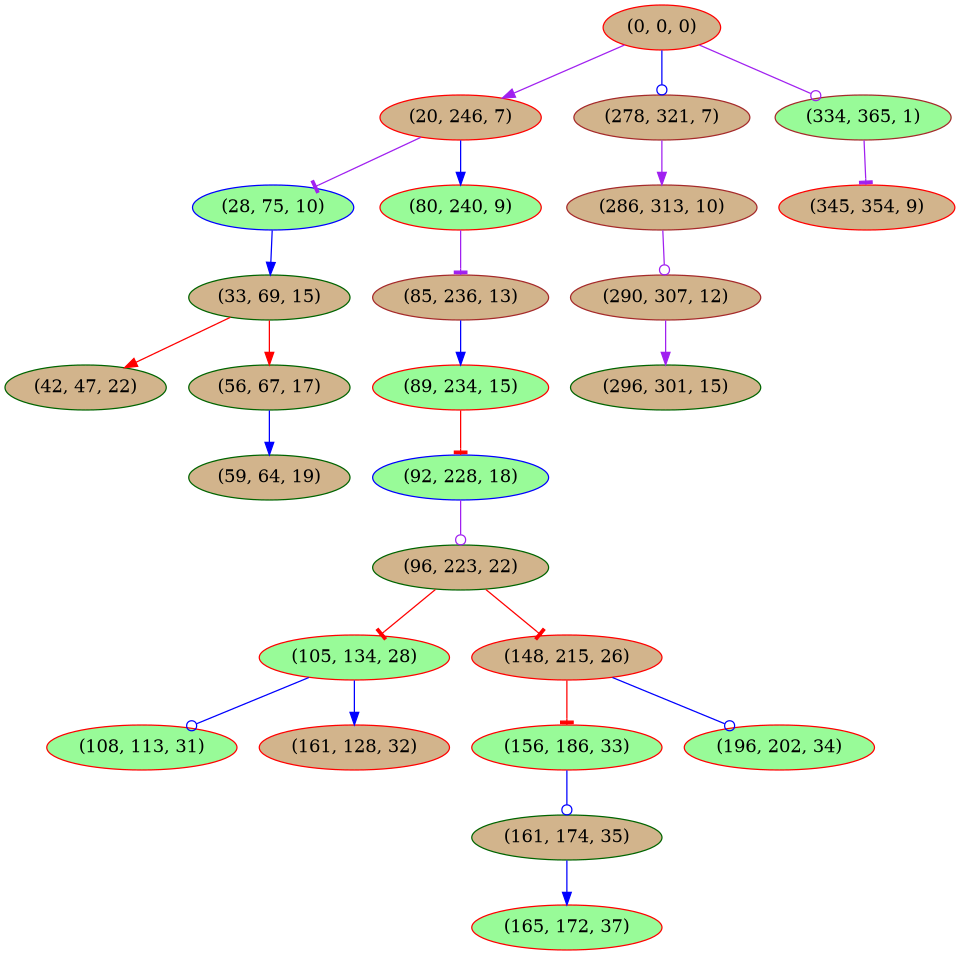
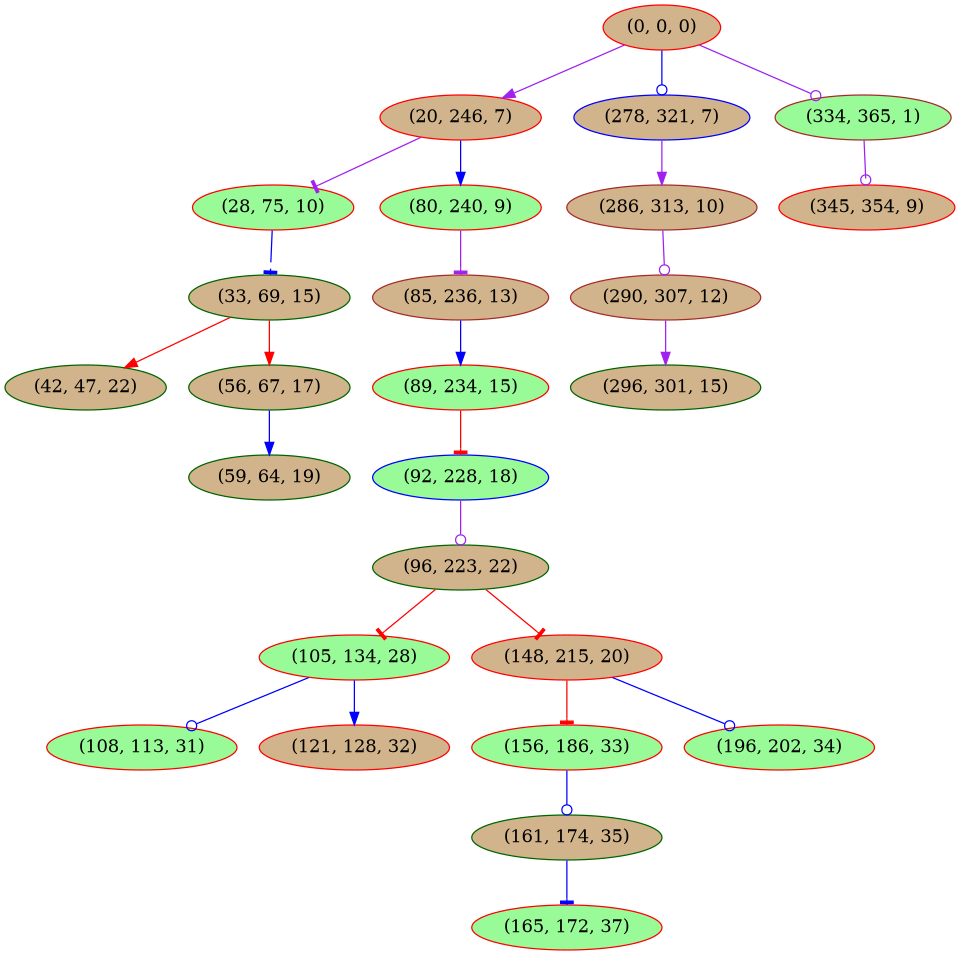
(662, 118) -> (662, 118)
(865, 159) -> (865, 159)
(273, 208) -> (273, 208)
(272, 246) -> (272, 246)
(567, 658) -> (567, 658)
(354, 748) -> (354, 748)
(567, 879) -> (567, 879)
